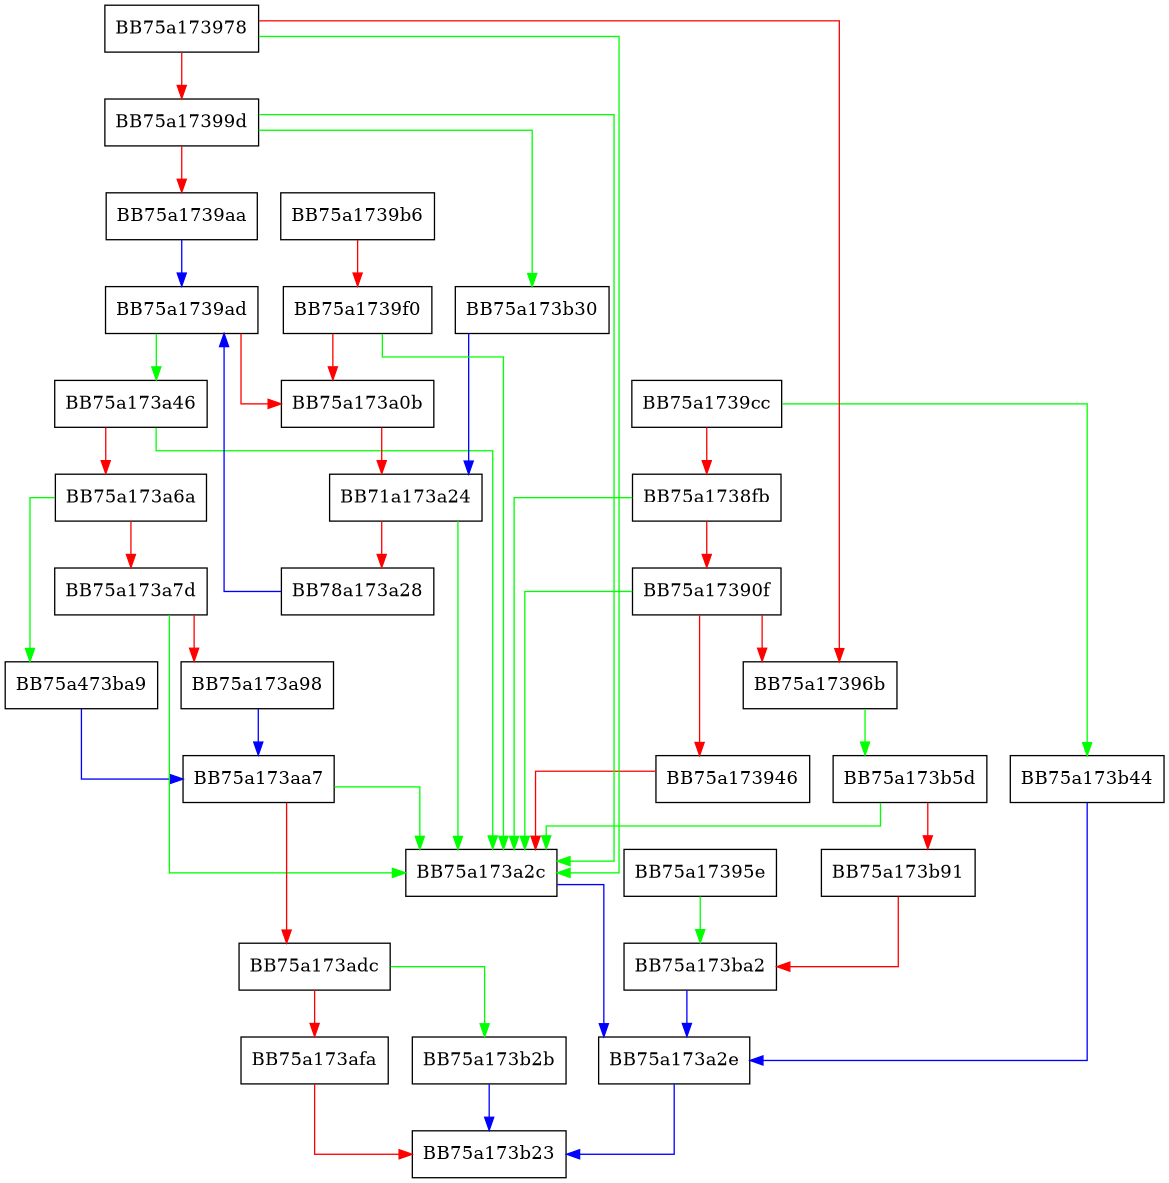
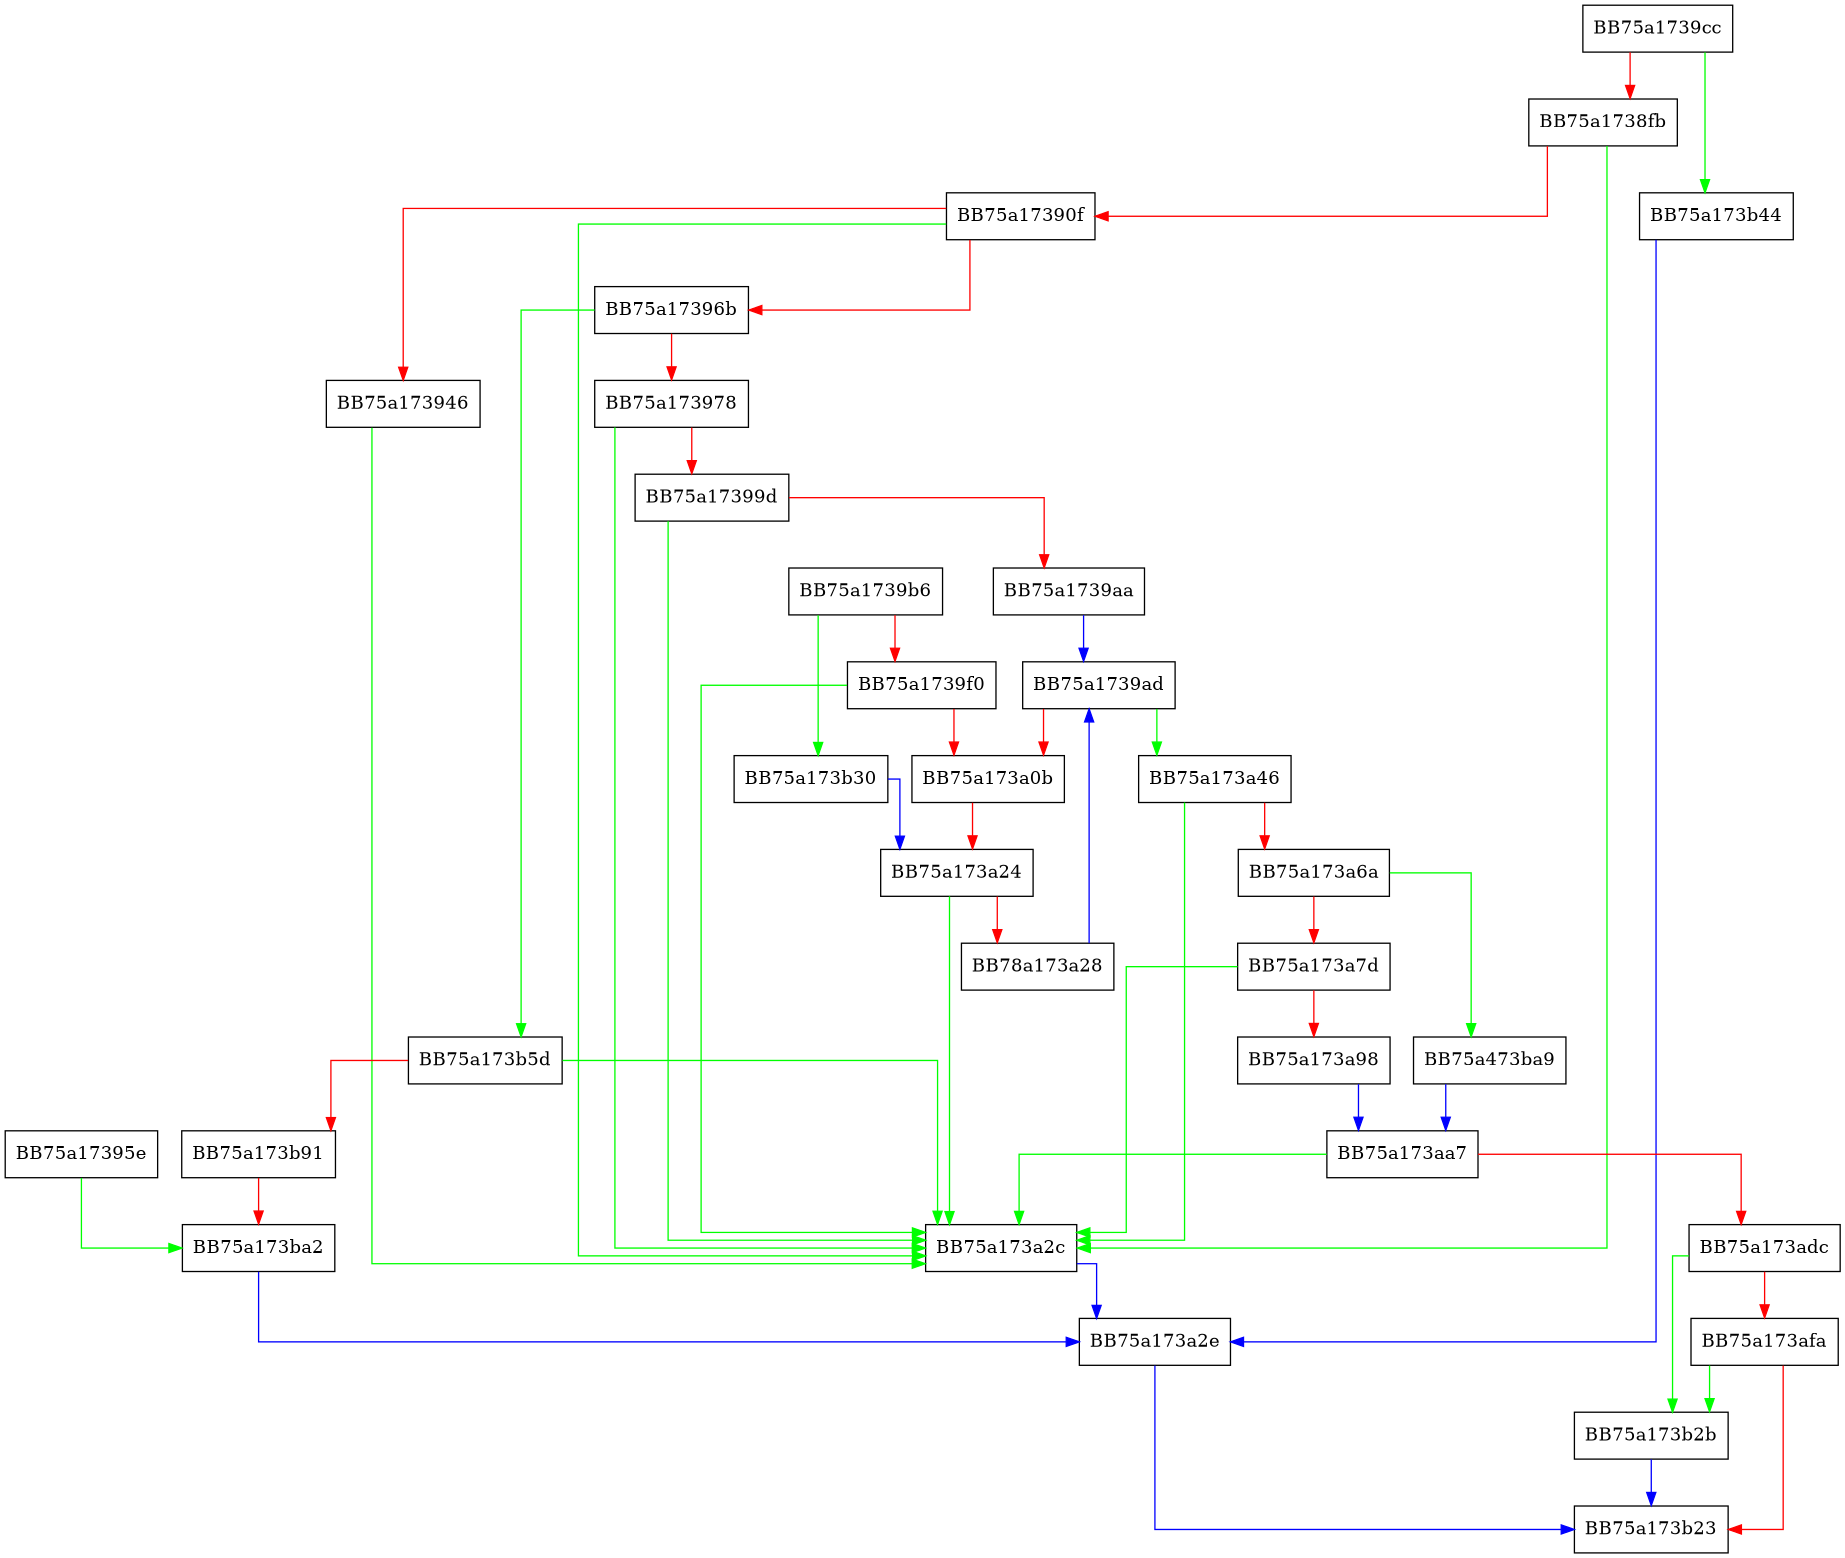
(839, 45) -> (672, 350)
(467, 130) -> (818, 676)
(406, 498) -> (957, 873)
(563, 771) -> (372, 1116)
none -> (1710, 1382)
